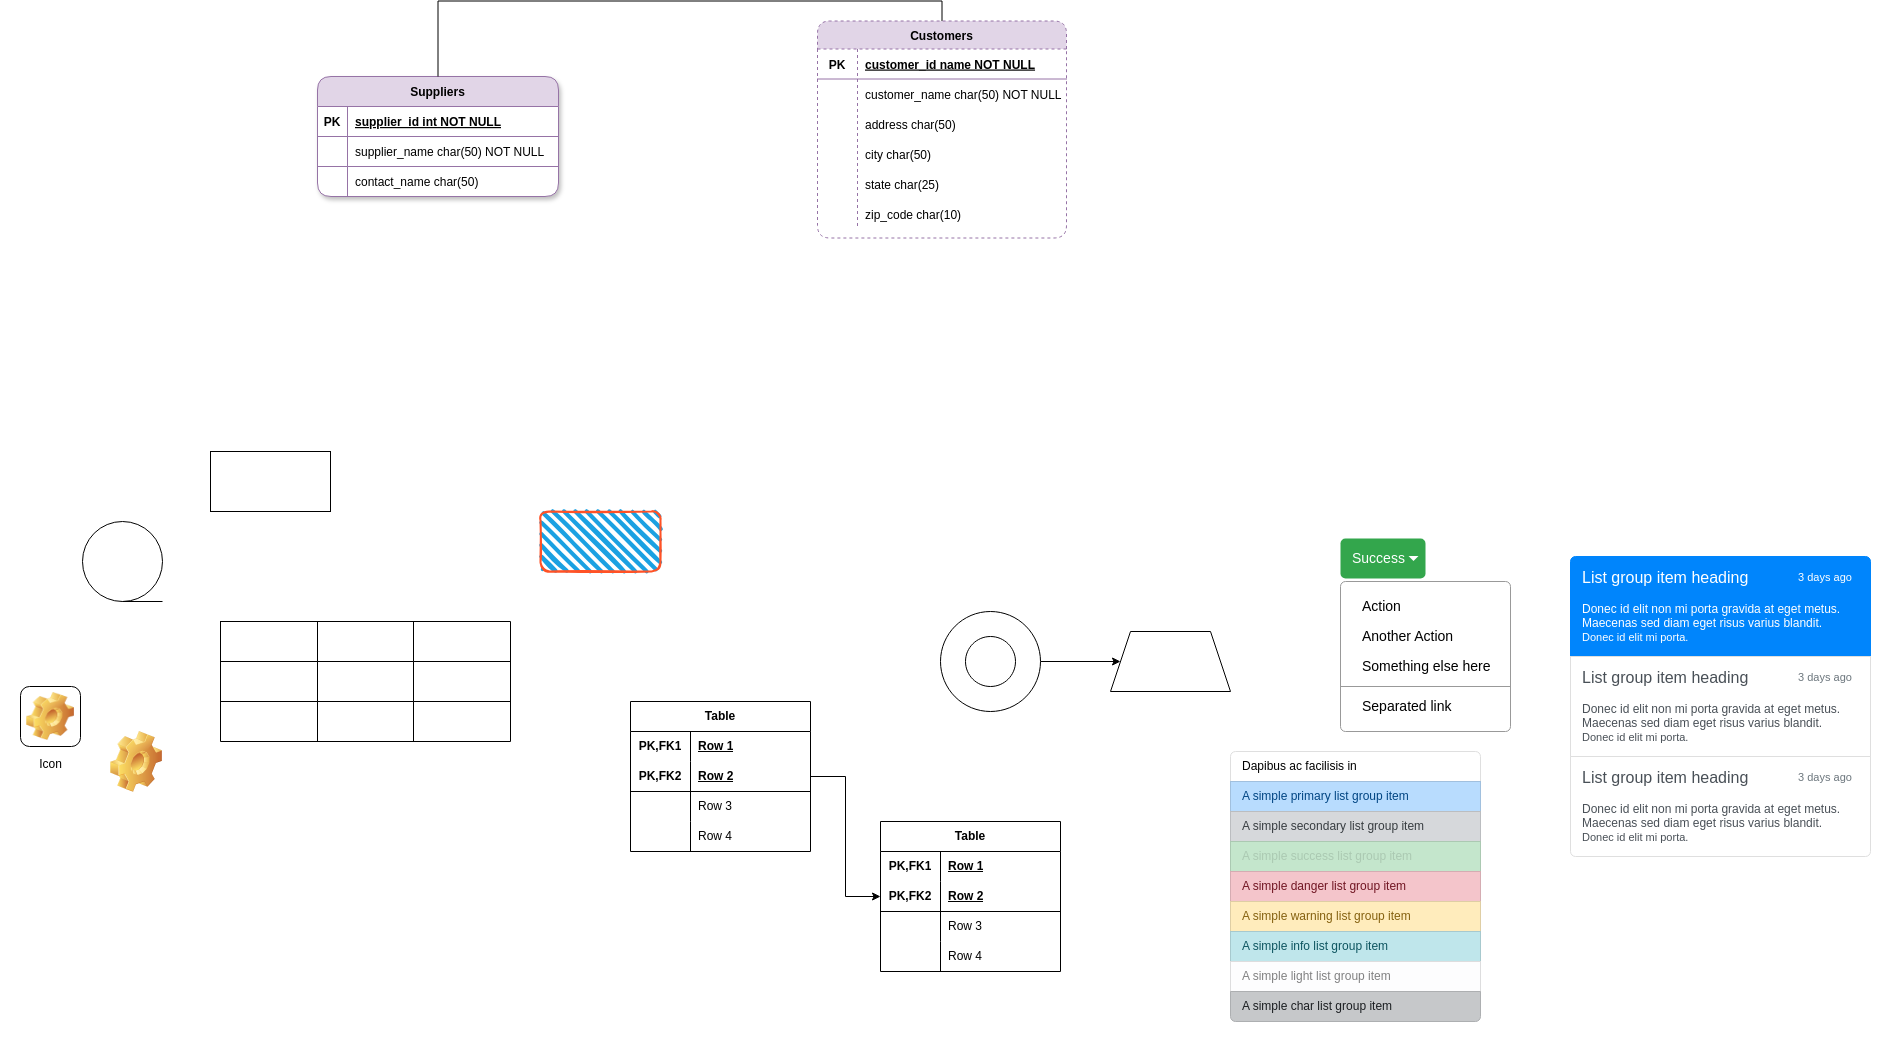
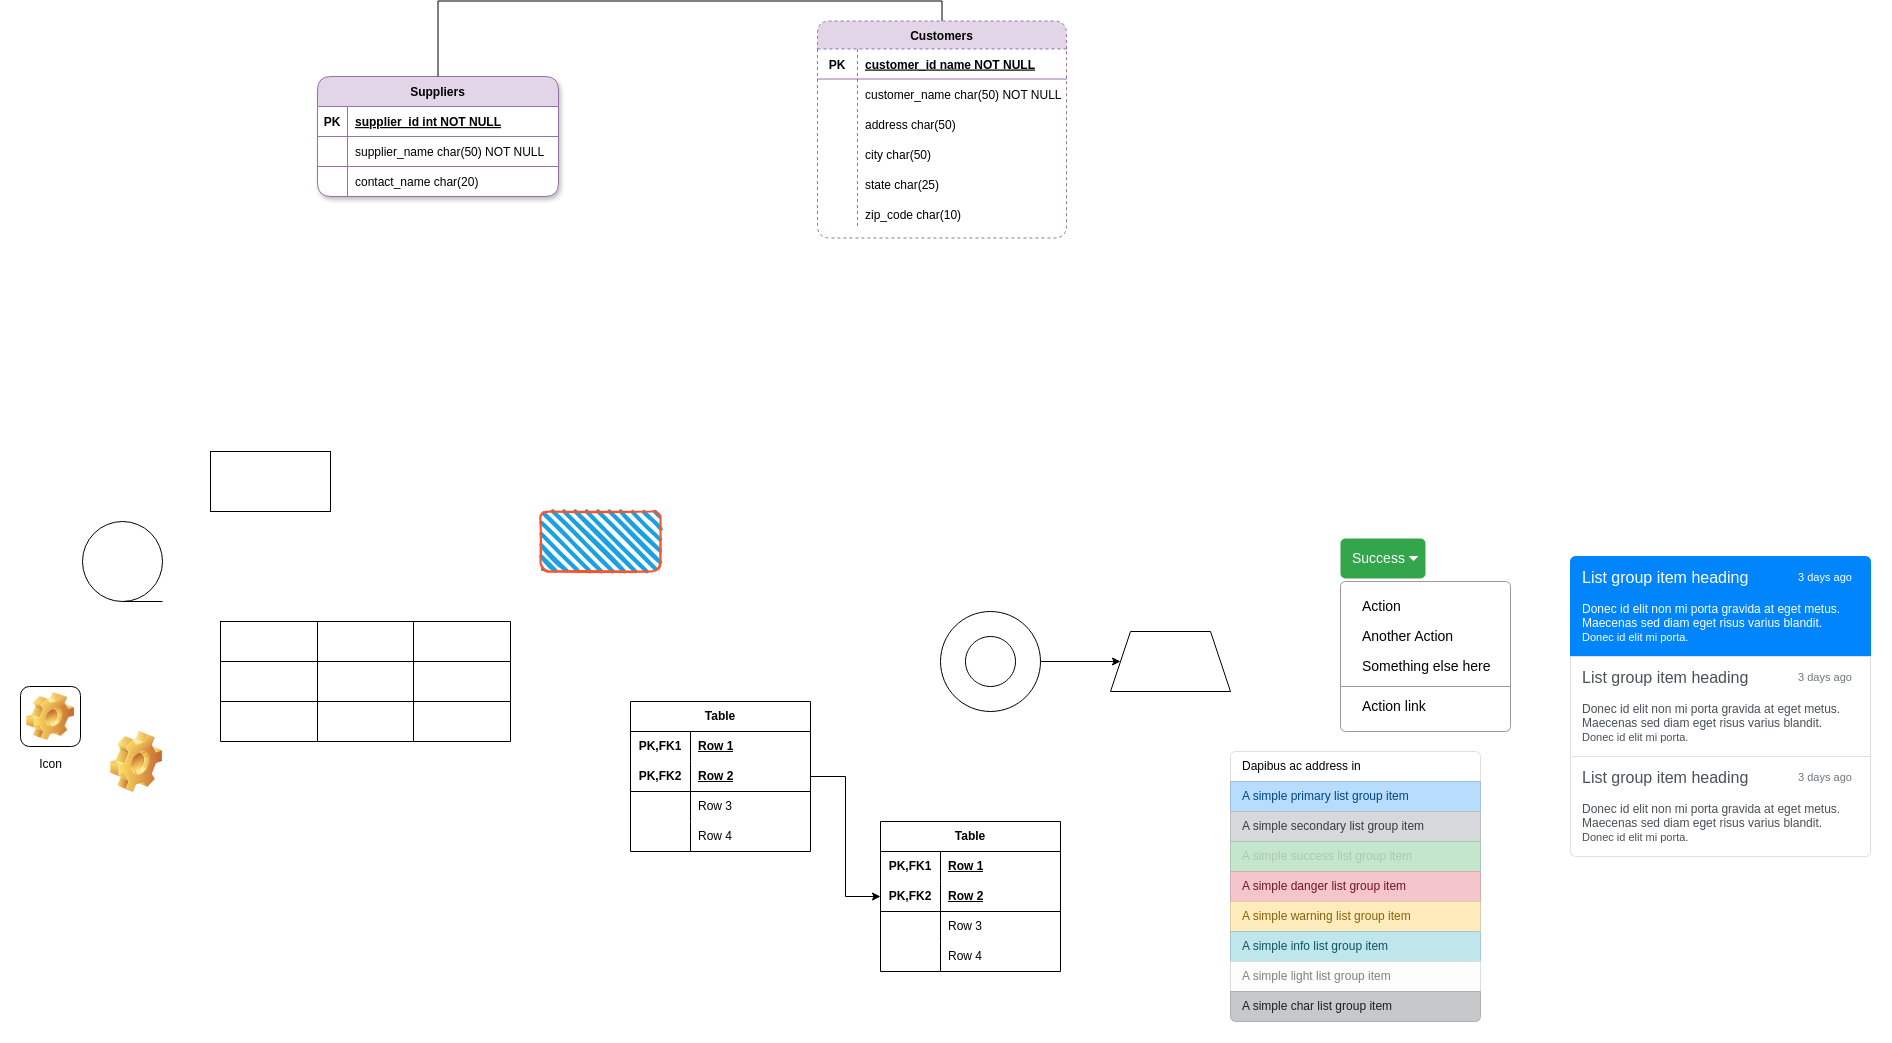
(424, 182) -> (424, 182)
(1412, 707) -> (1398, 707)
(1306, 767) -> (1305, 767)
